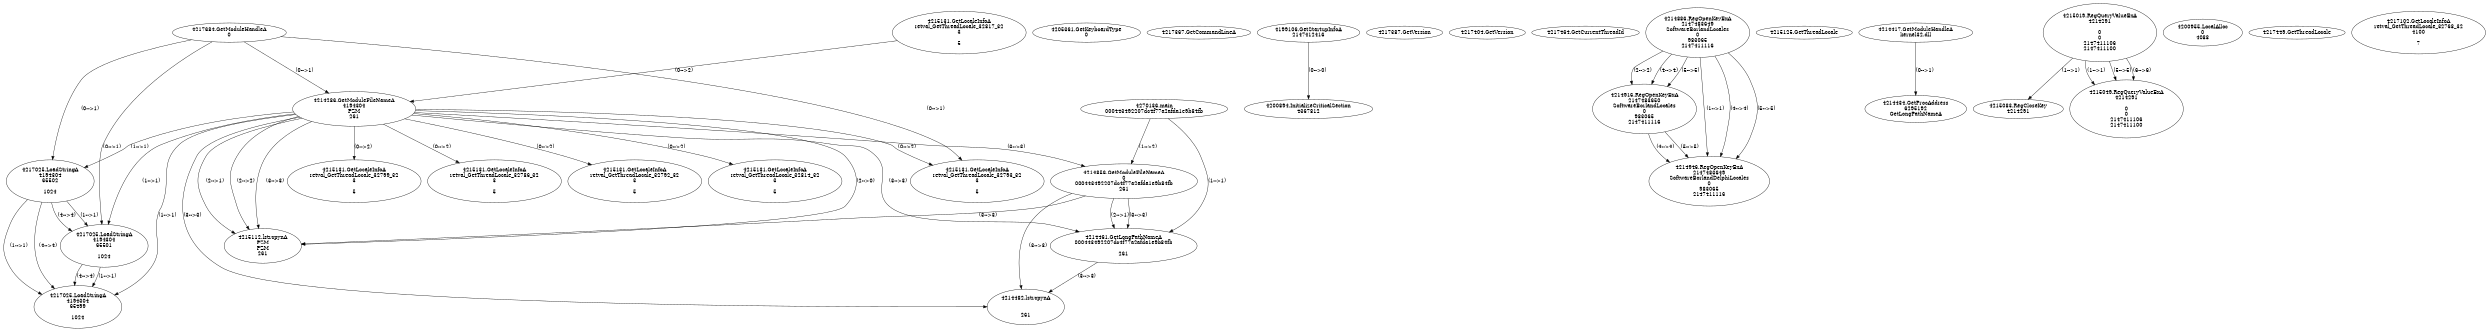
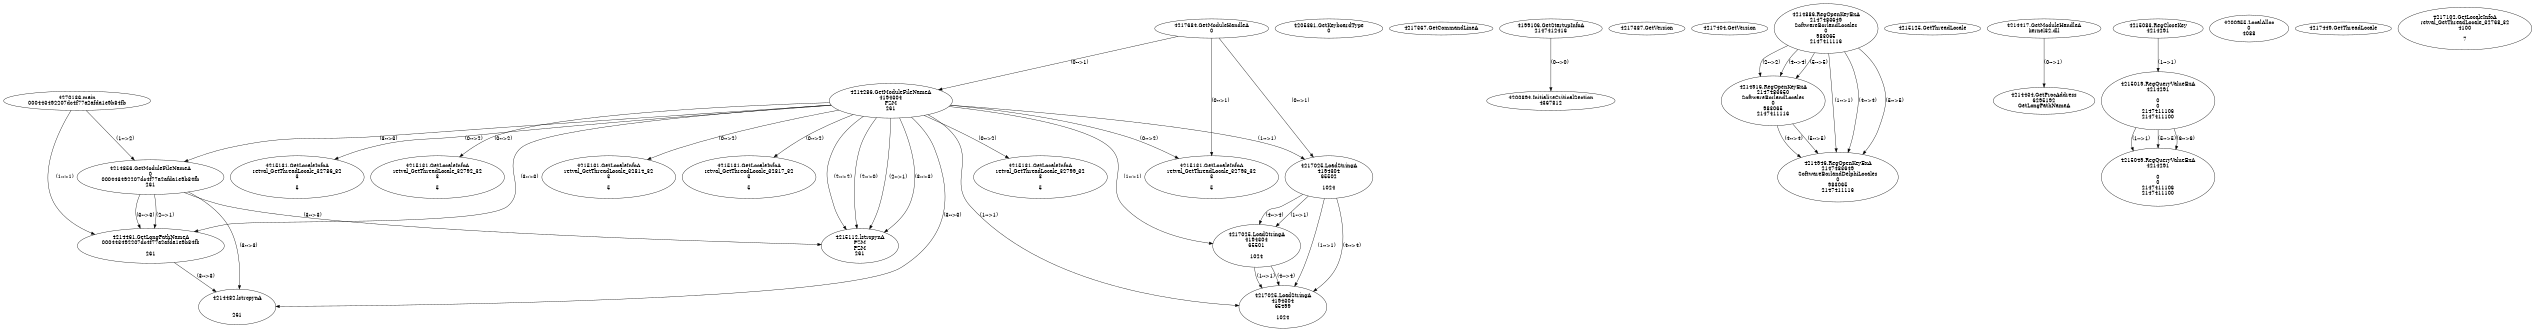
(1586, 33) -> none
(656, 71) -> (814, 132)
(2052, 78) -> (2158, 53)
(123, 113) -> none
